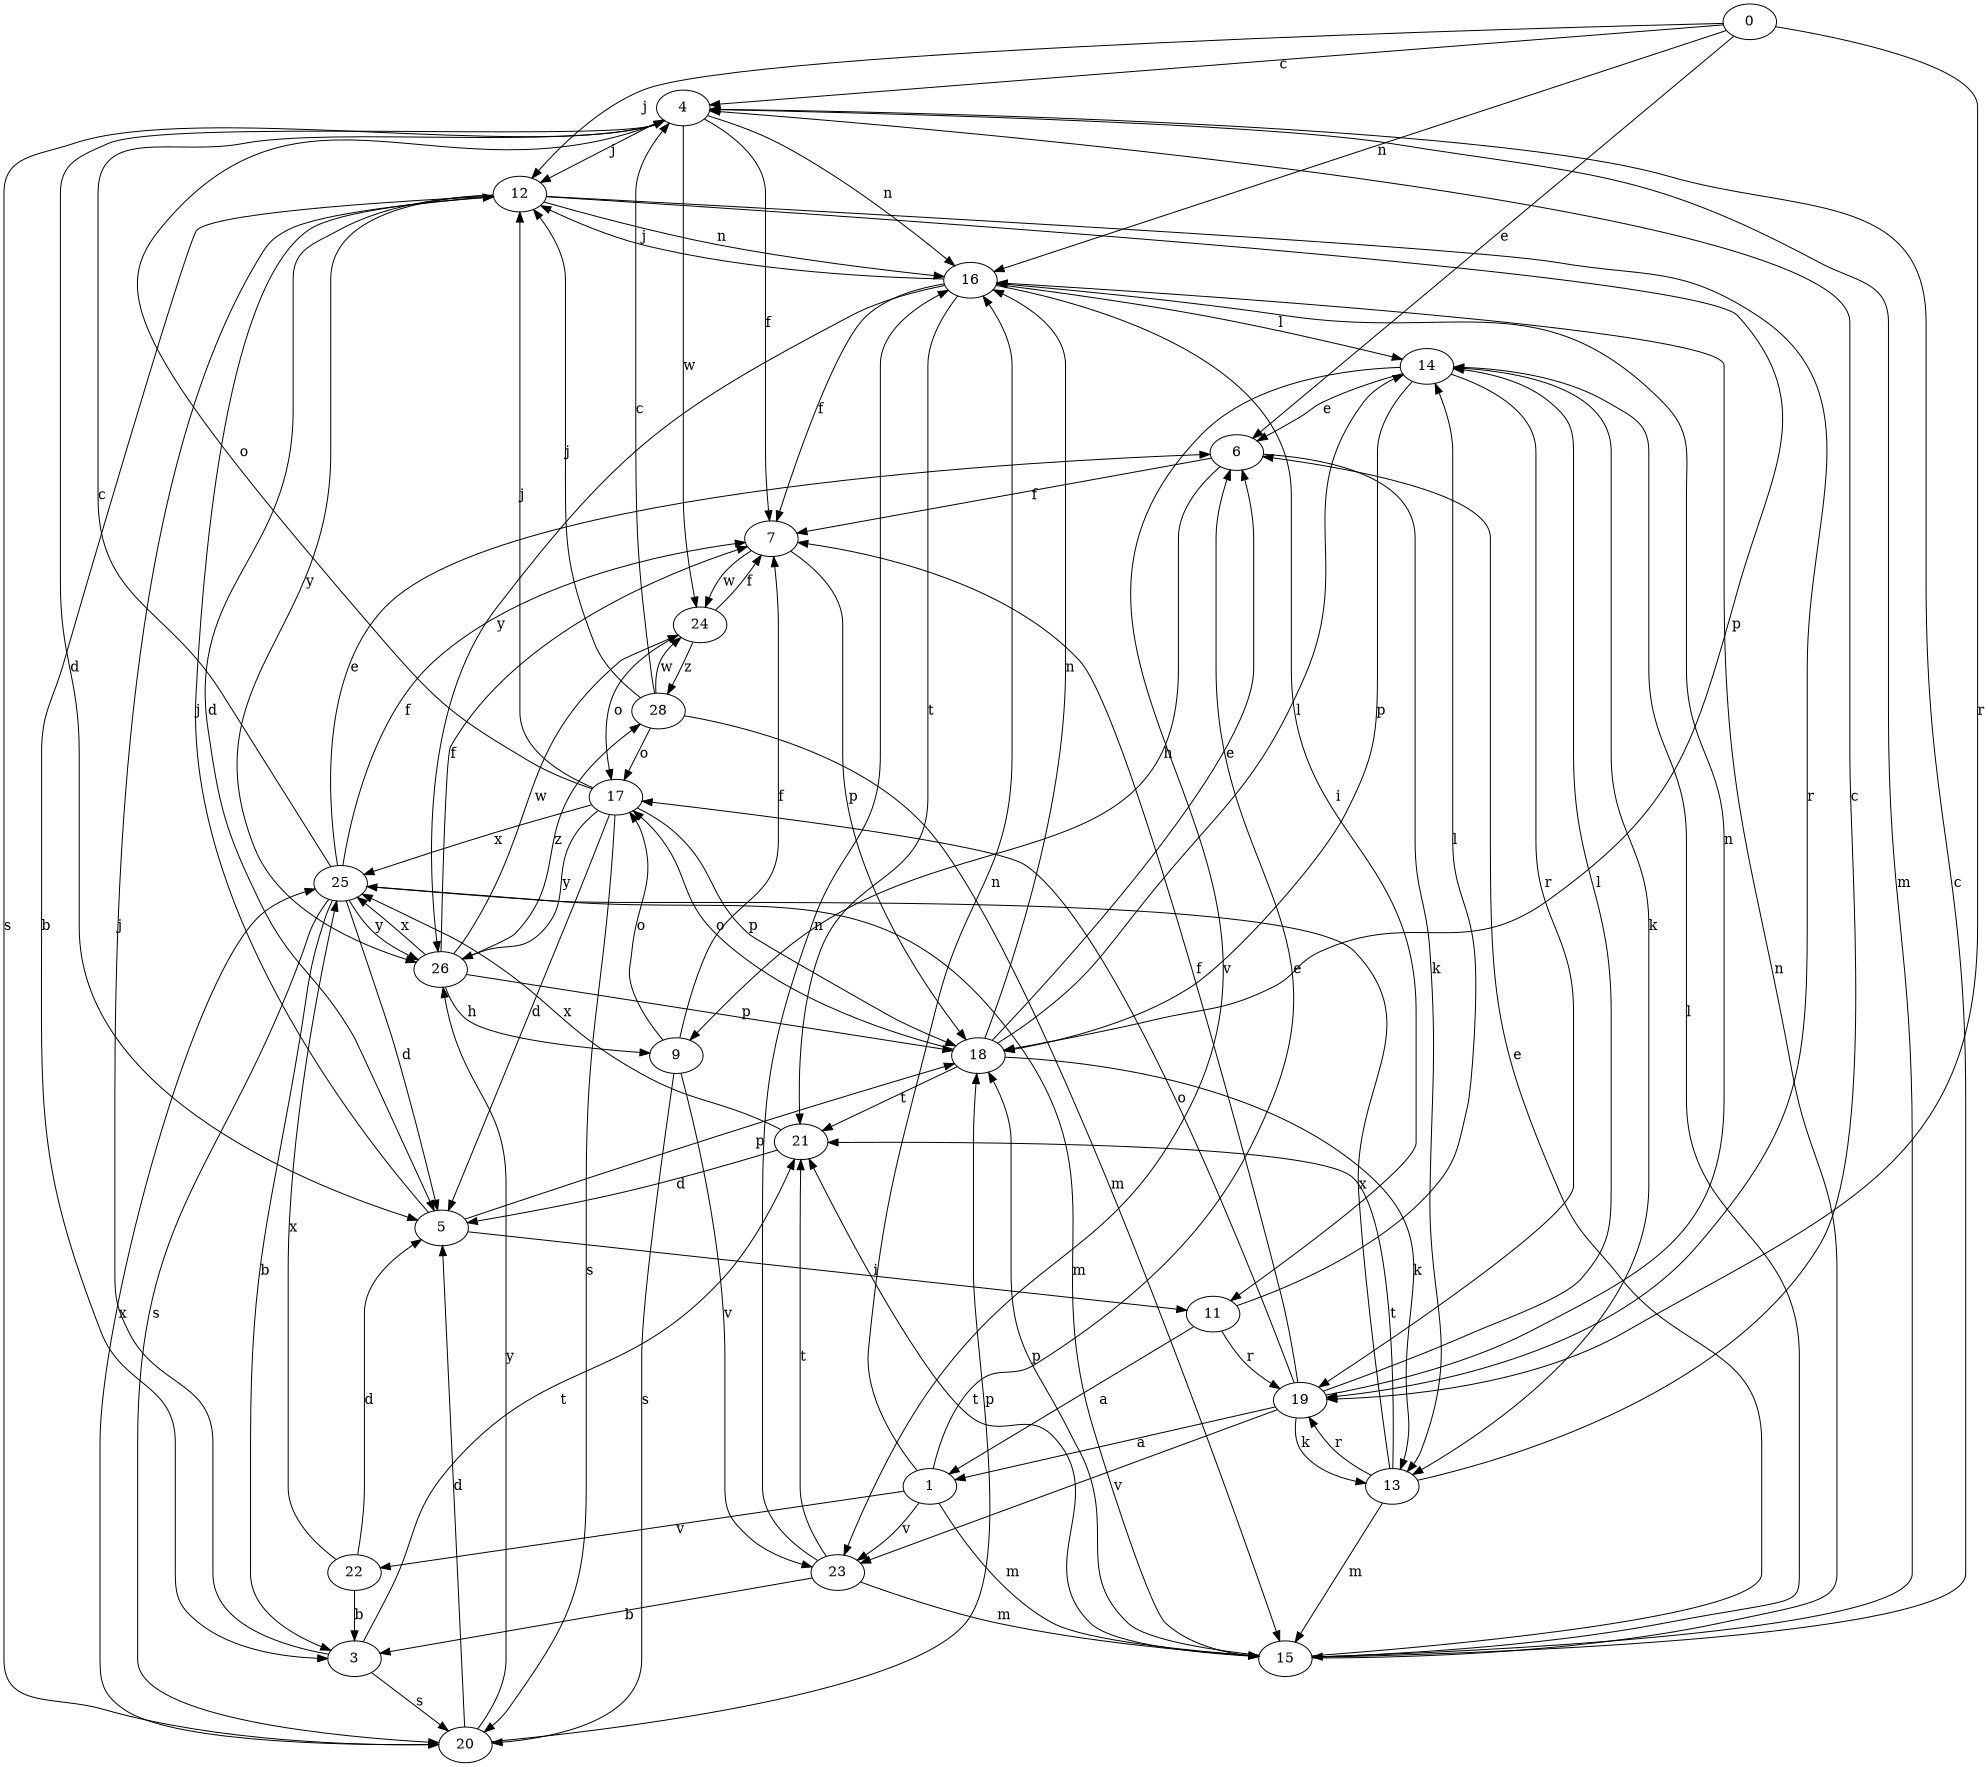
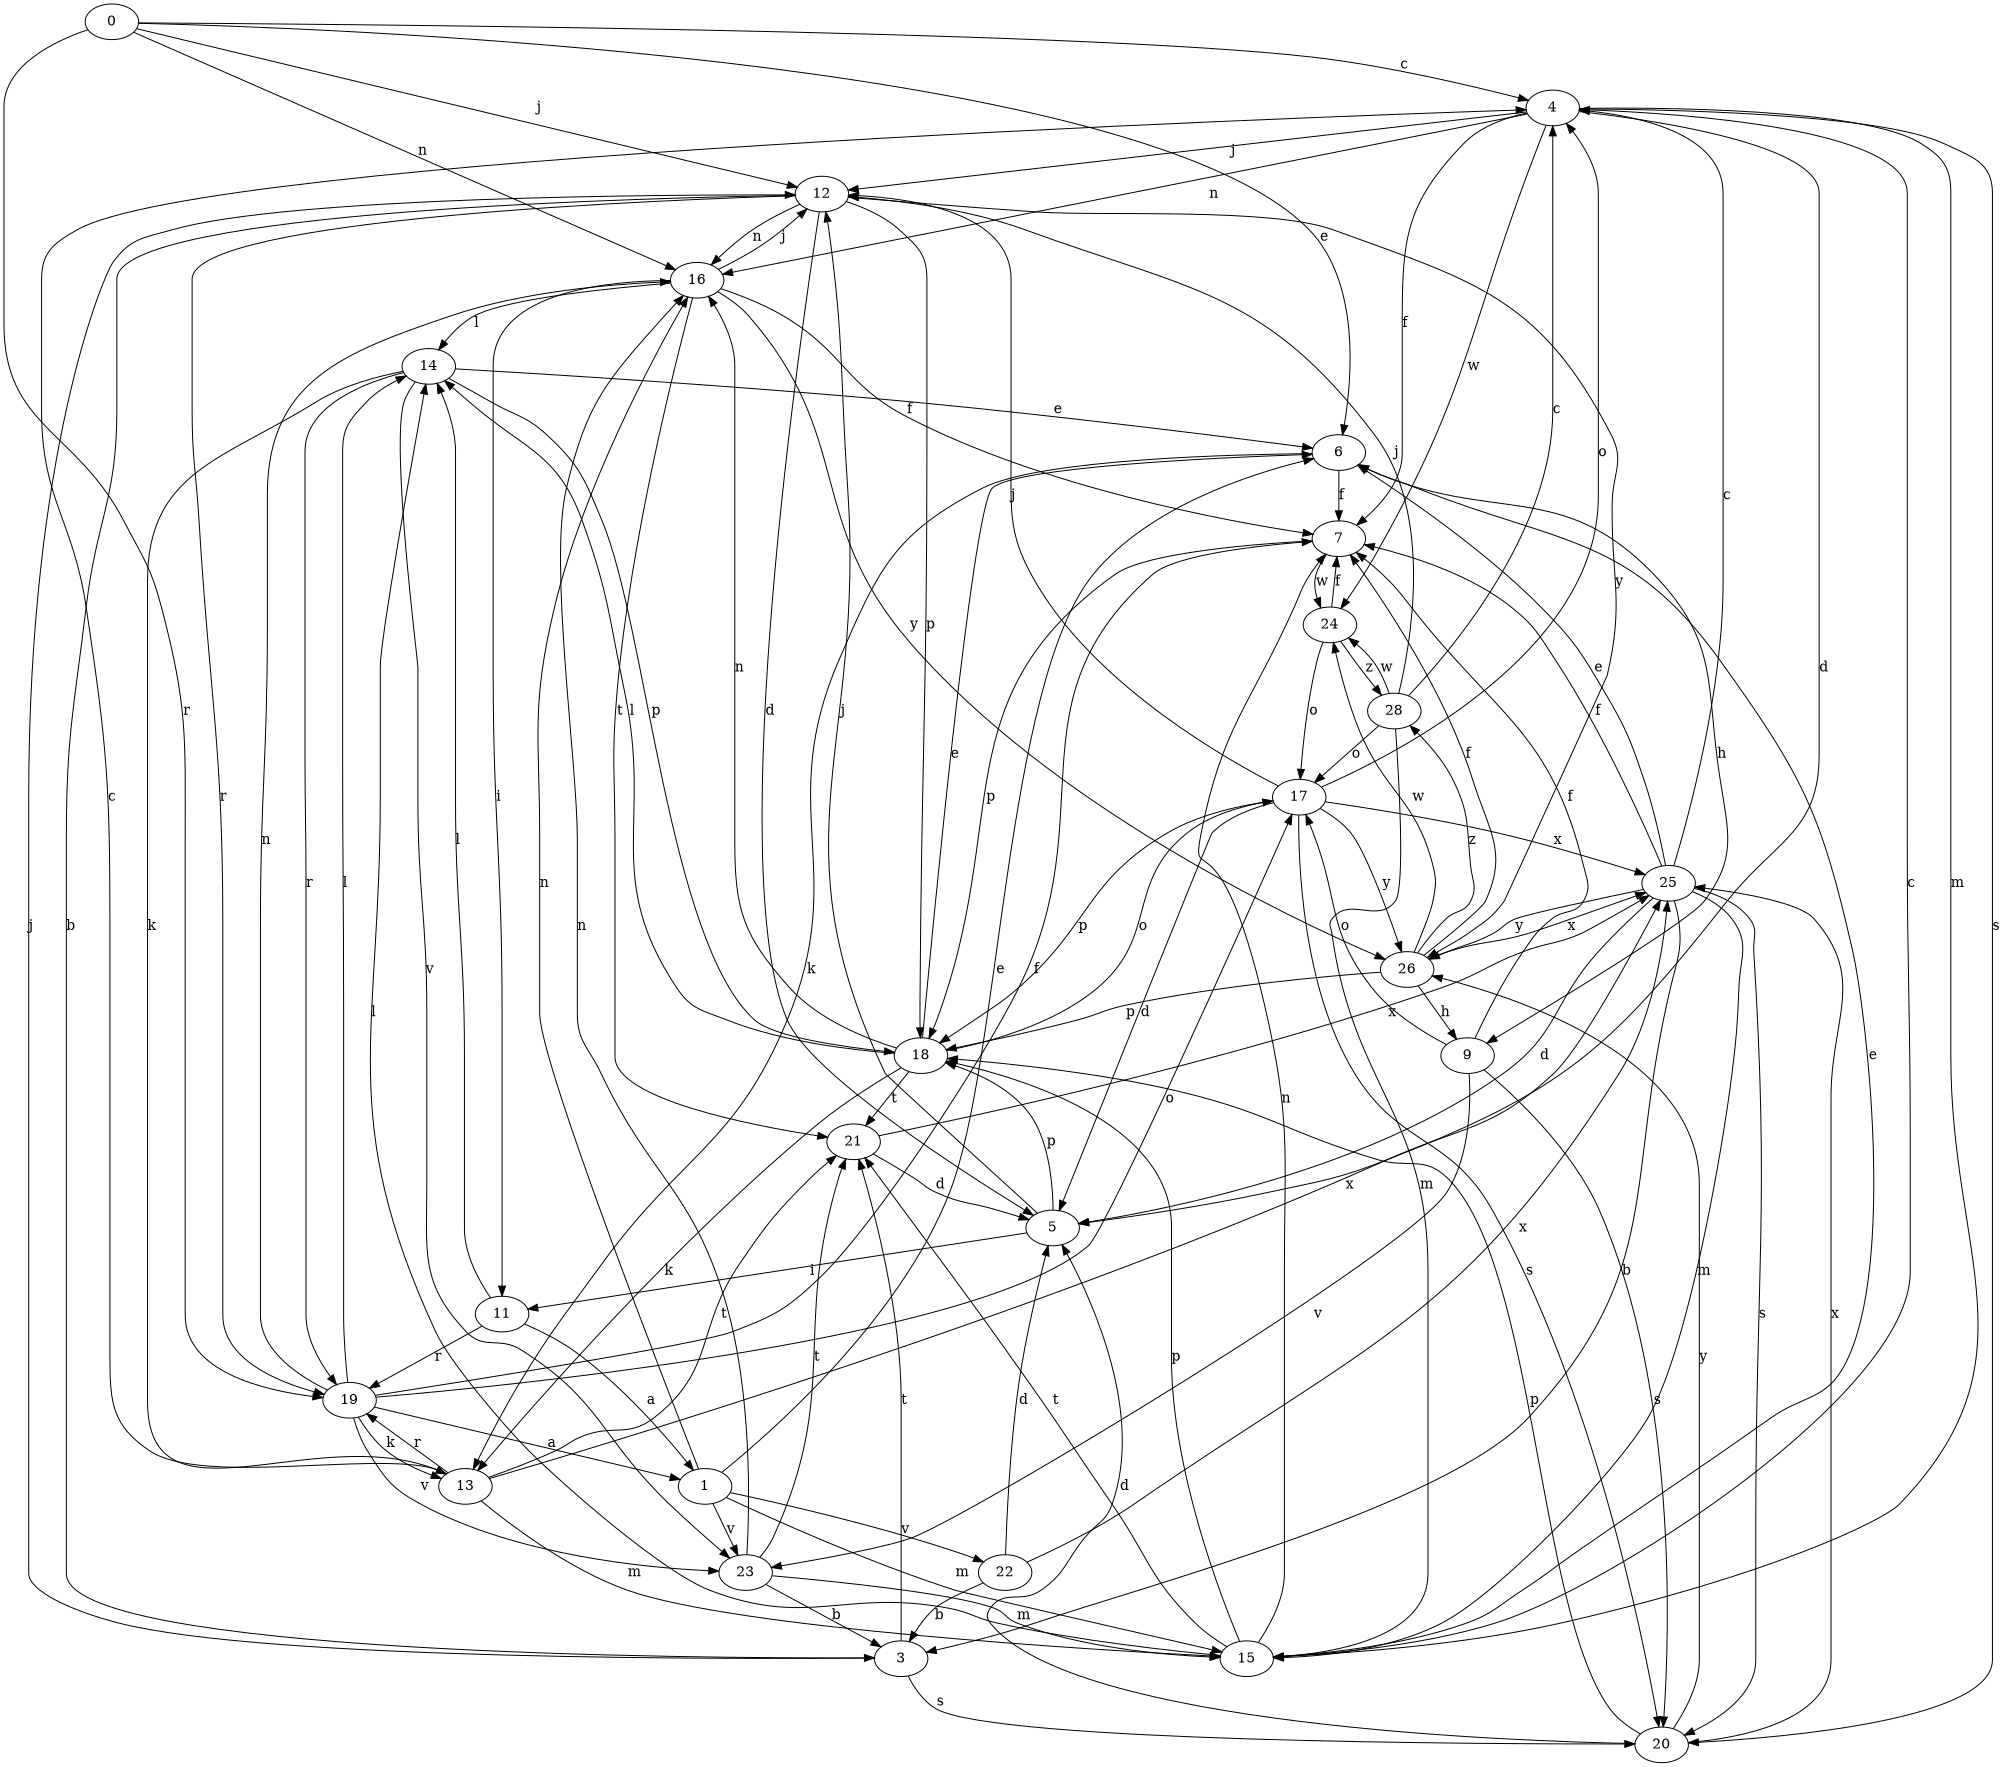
(1754, 884) -> (1280, 1083)
